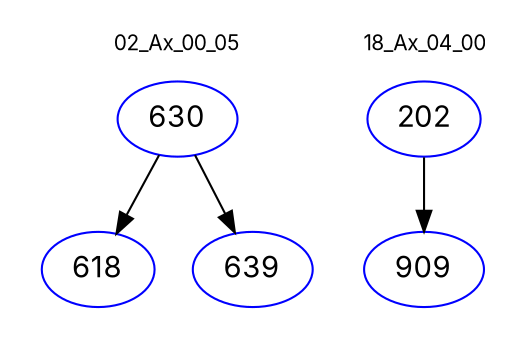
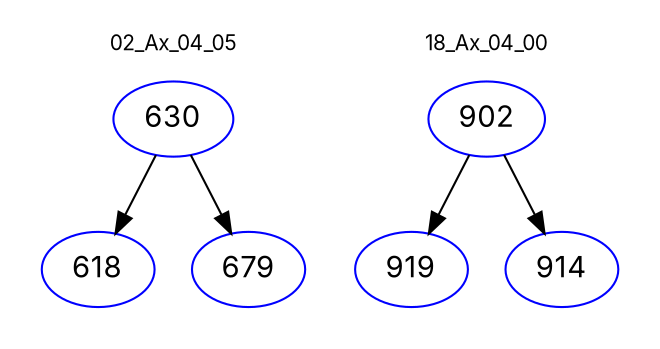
(178, 45) -> (173, 45)
(424, 119) -> (487, 119)
(253, 269) -> (249, 269)
(424, 269) -> (412, 269)
none -> (562, 269)
